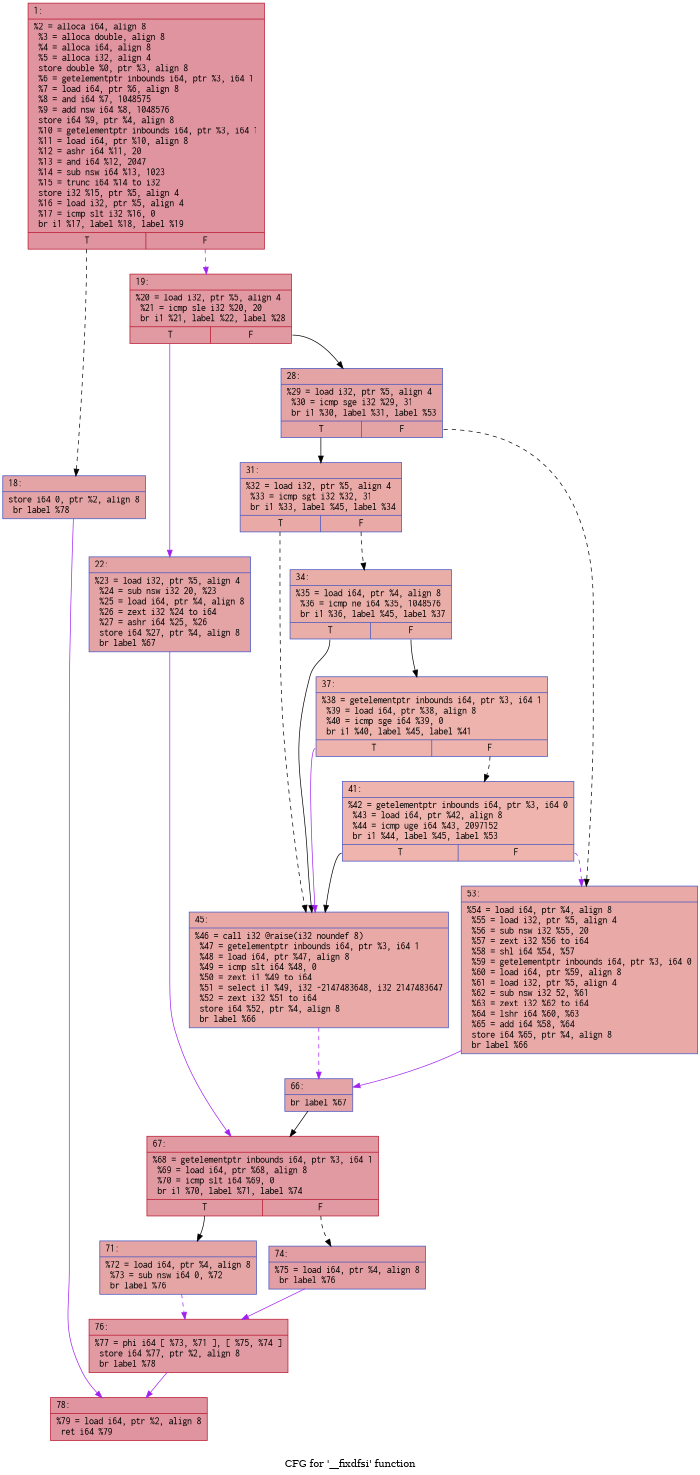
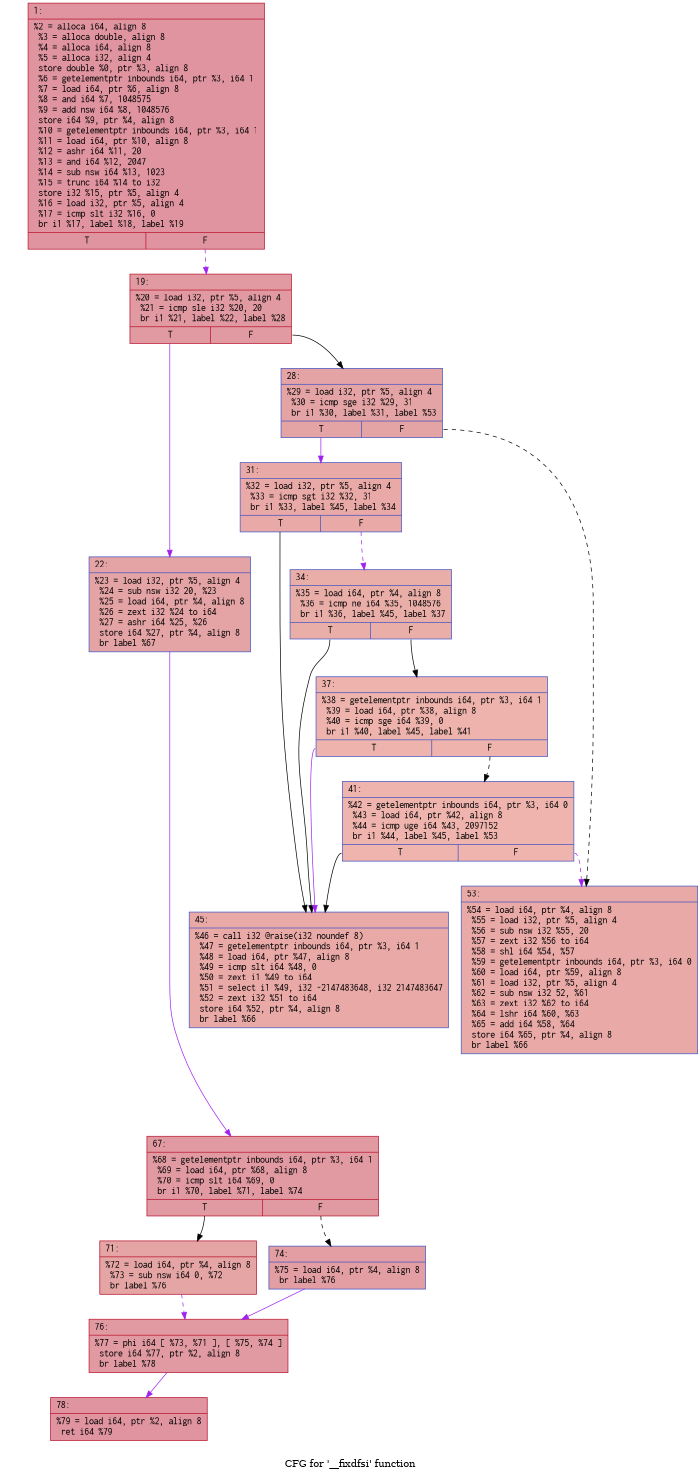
(321, 447) -> (321, 447)
(74, 497) -> none
(362, 548) -> (362, 548)
(283, 719) -> (283, 719)
(319, 1095) -> none
(178, 1268) -> (178, 1268)
